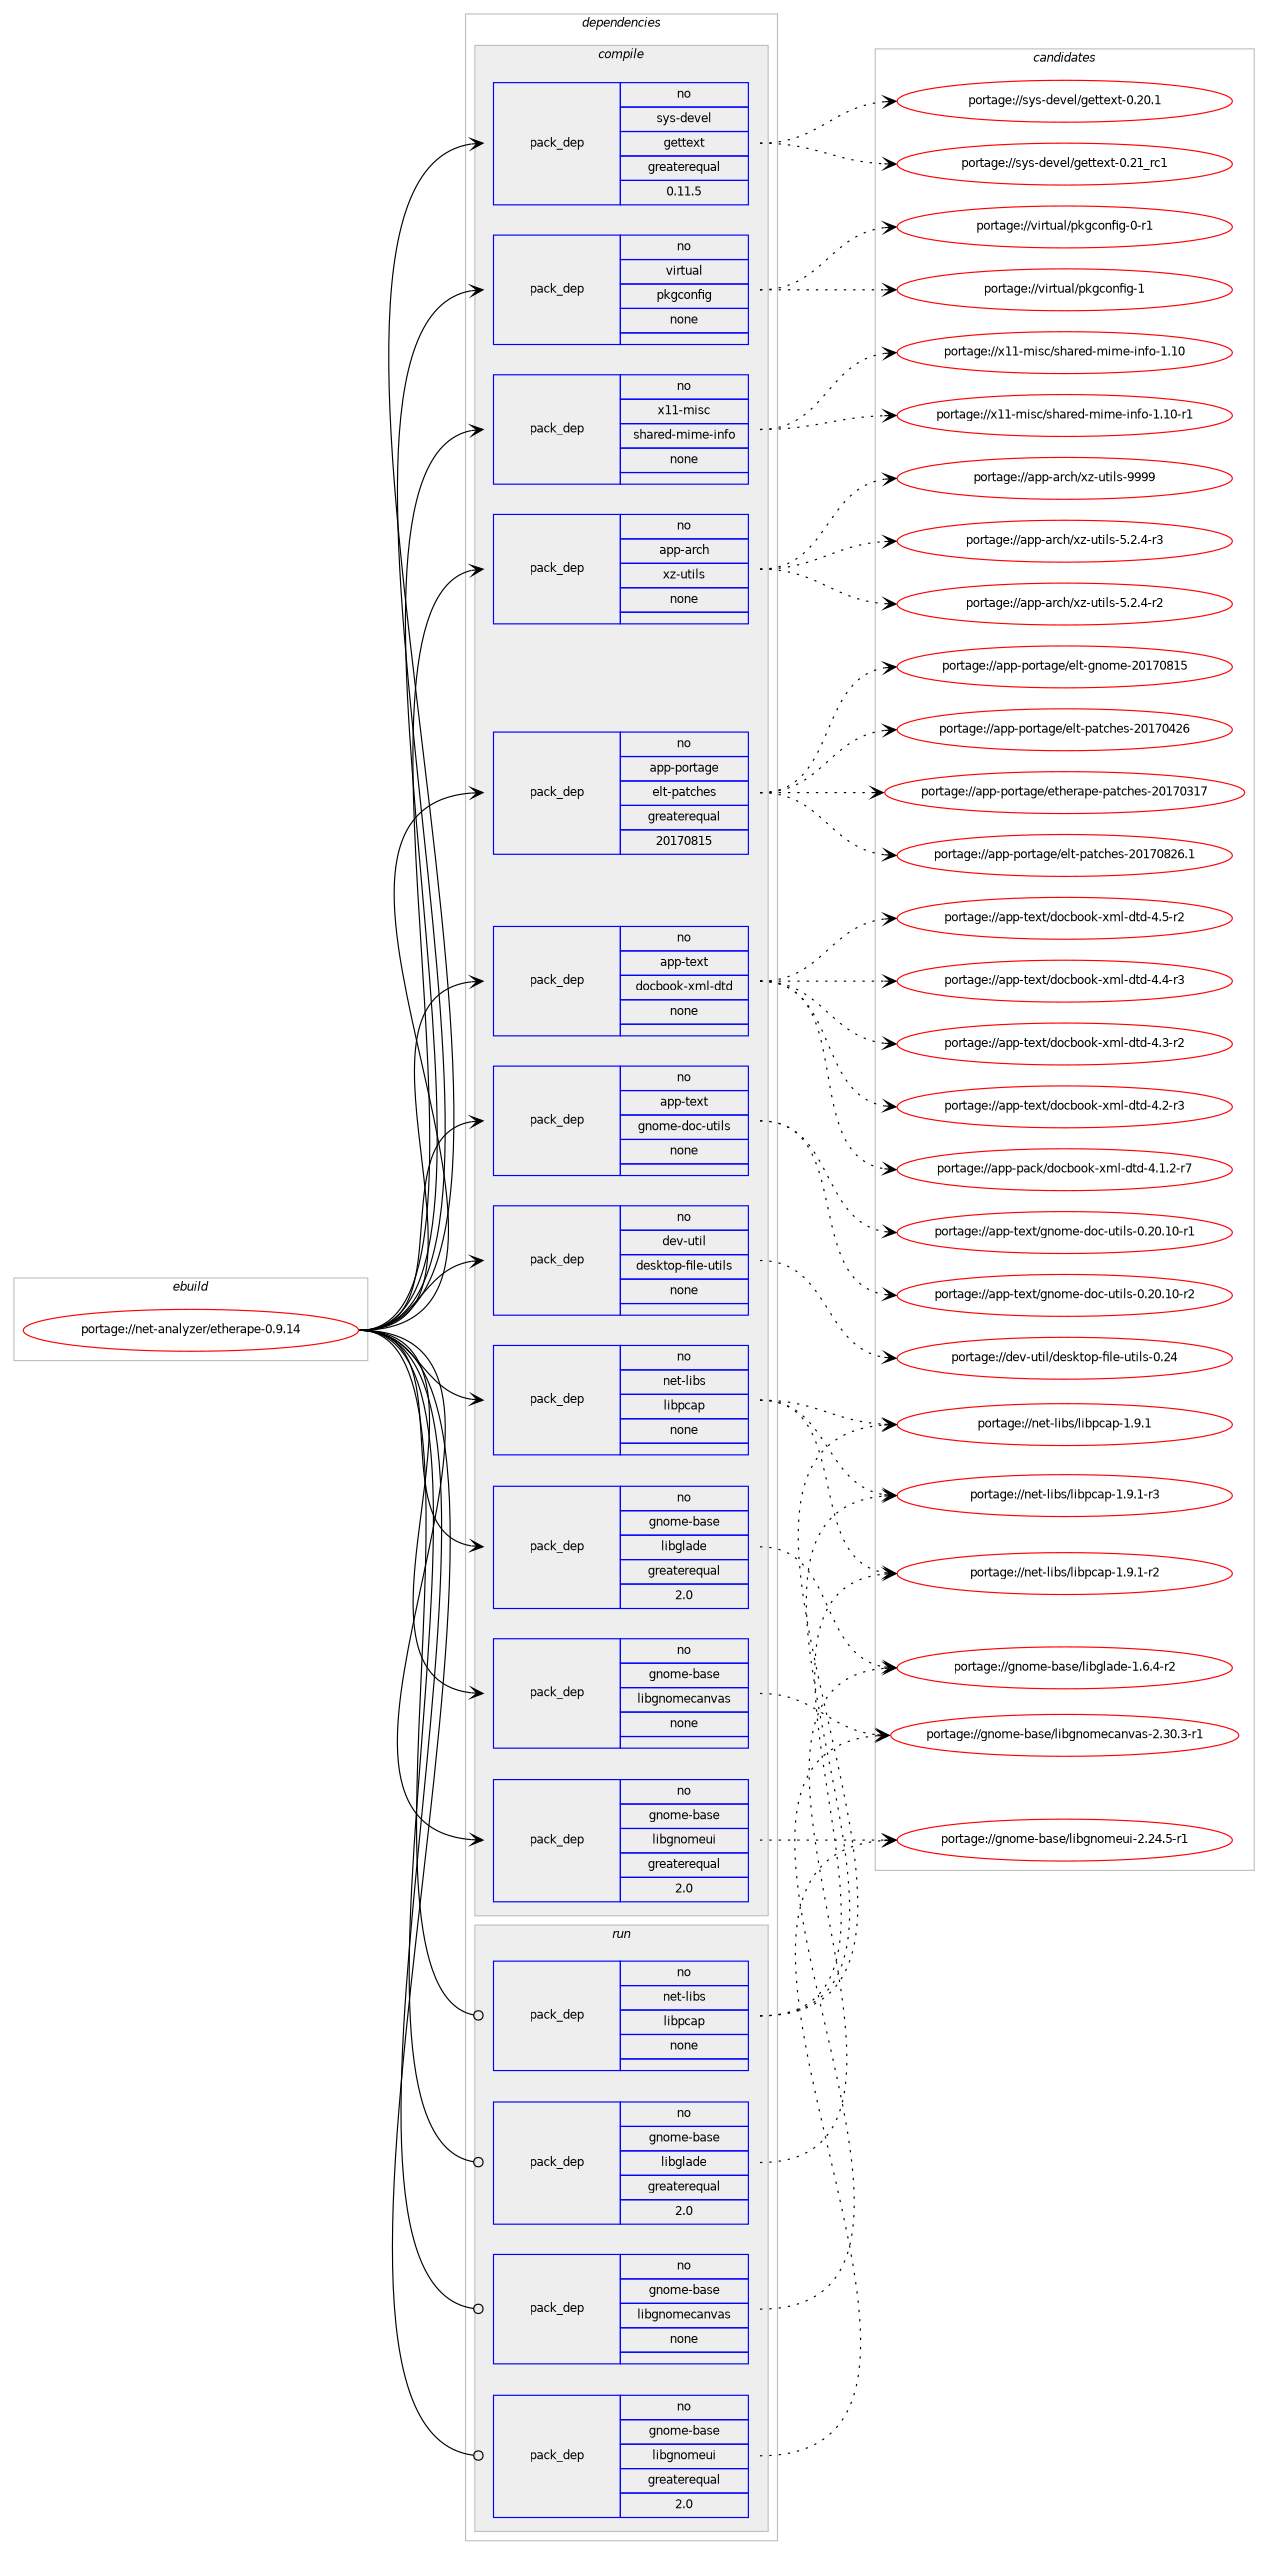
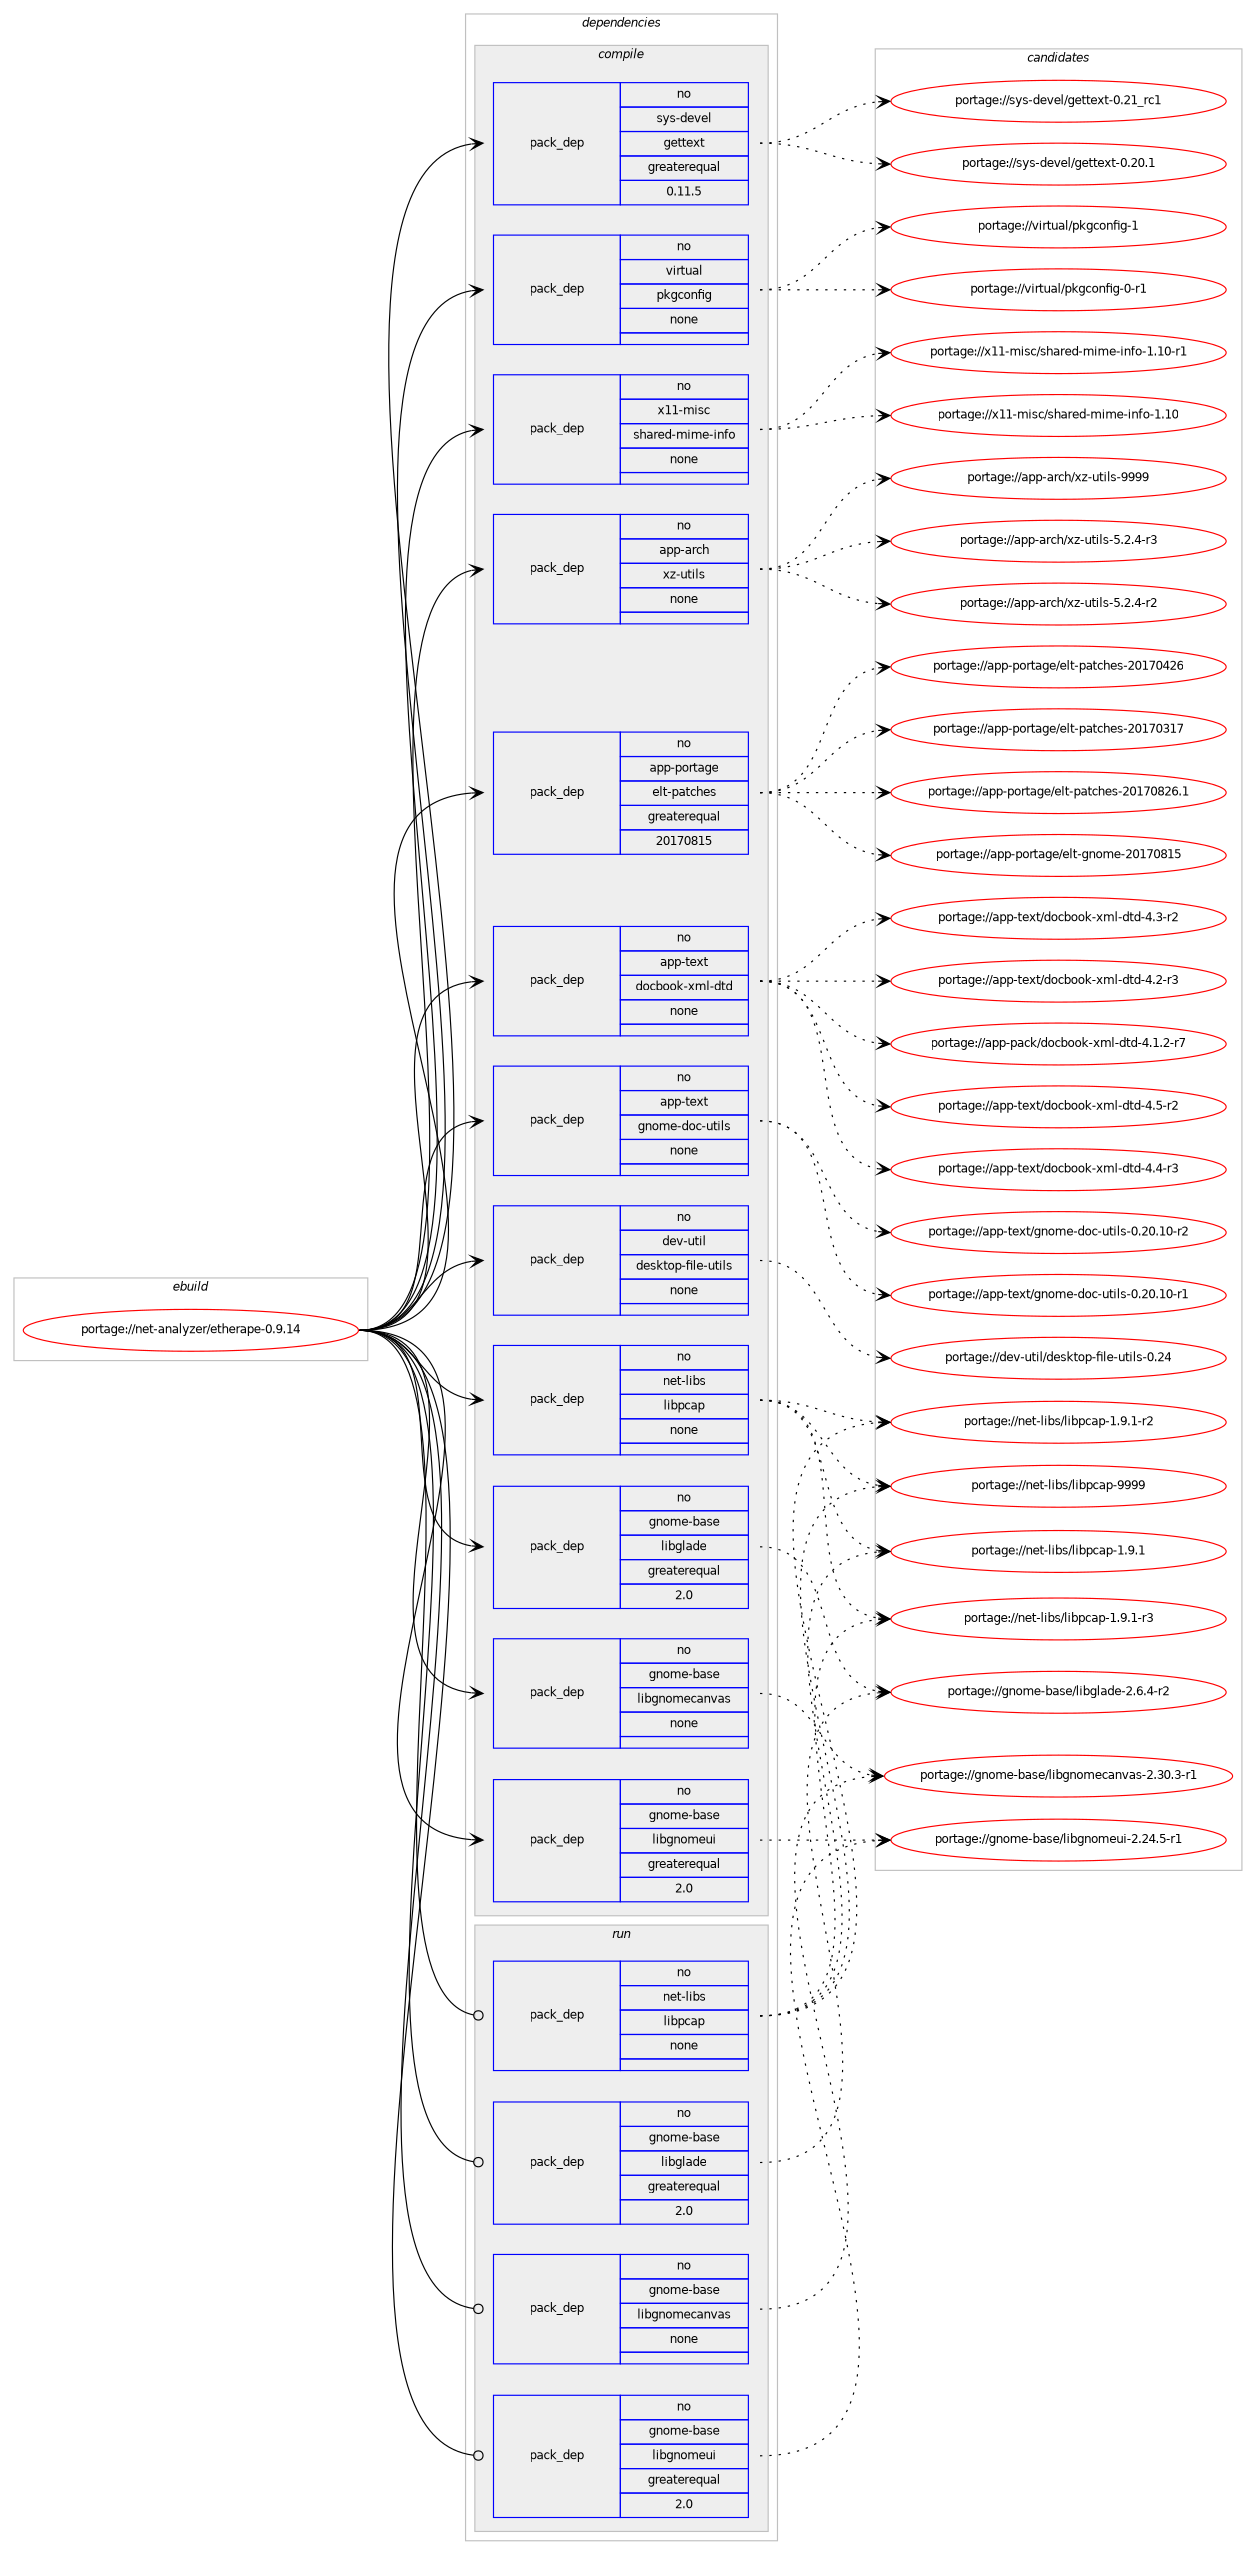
(1065, 793) -> (1059, 730)
none -> (1059, 1486)
(1065, 1668) -> (1059, 1692)
